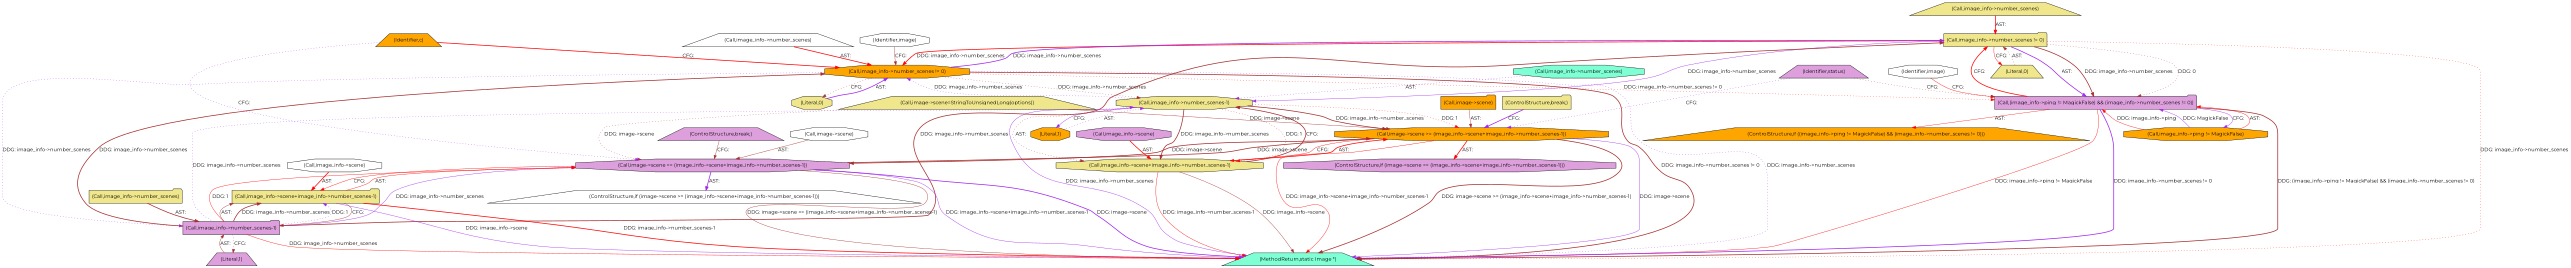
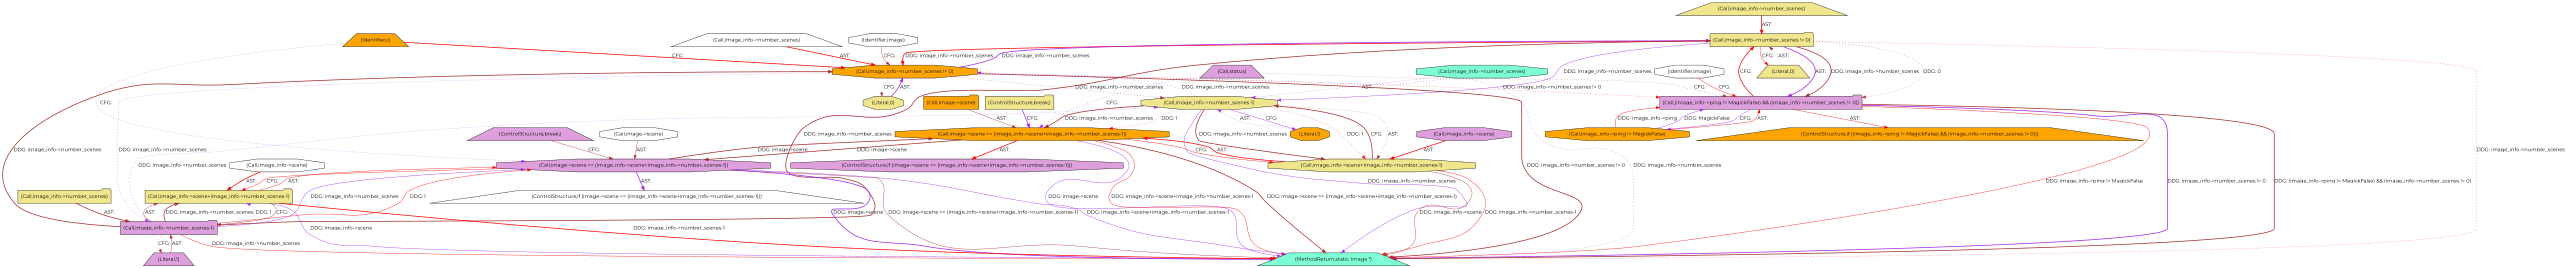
(1824, 72) -> (1232, 72)
(967, 103) -> none
